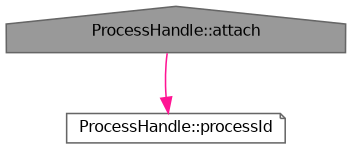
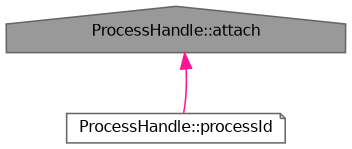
(166, 75) -> (186, 91)
